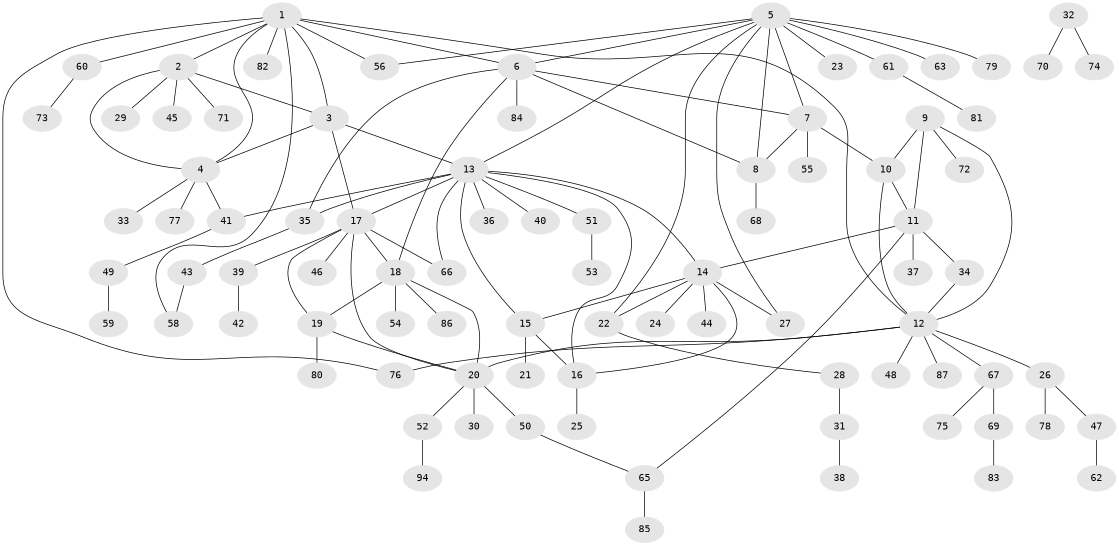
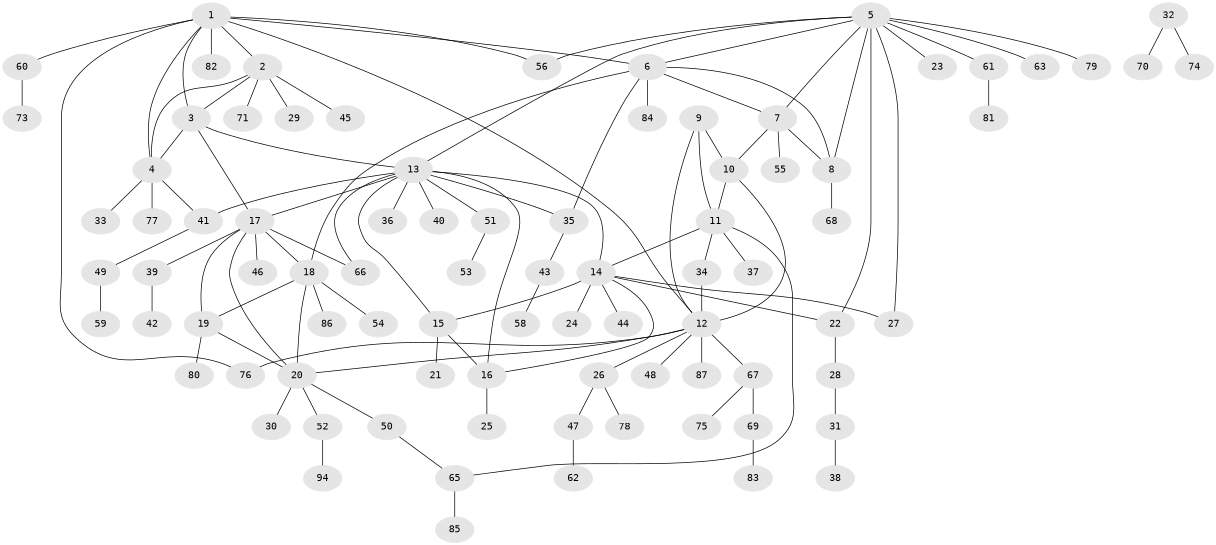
(964, 170) -> none
(274, 201) -> none
